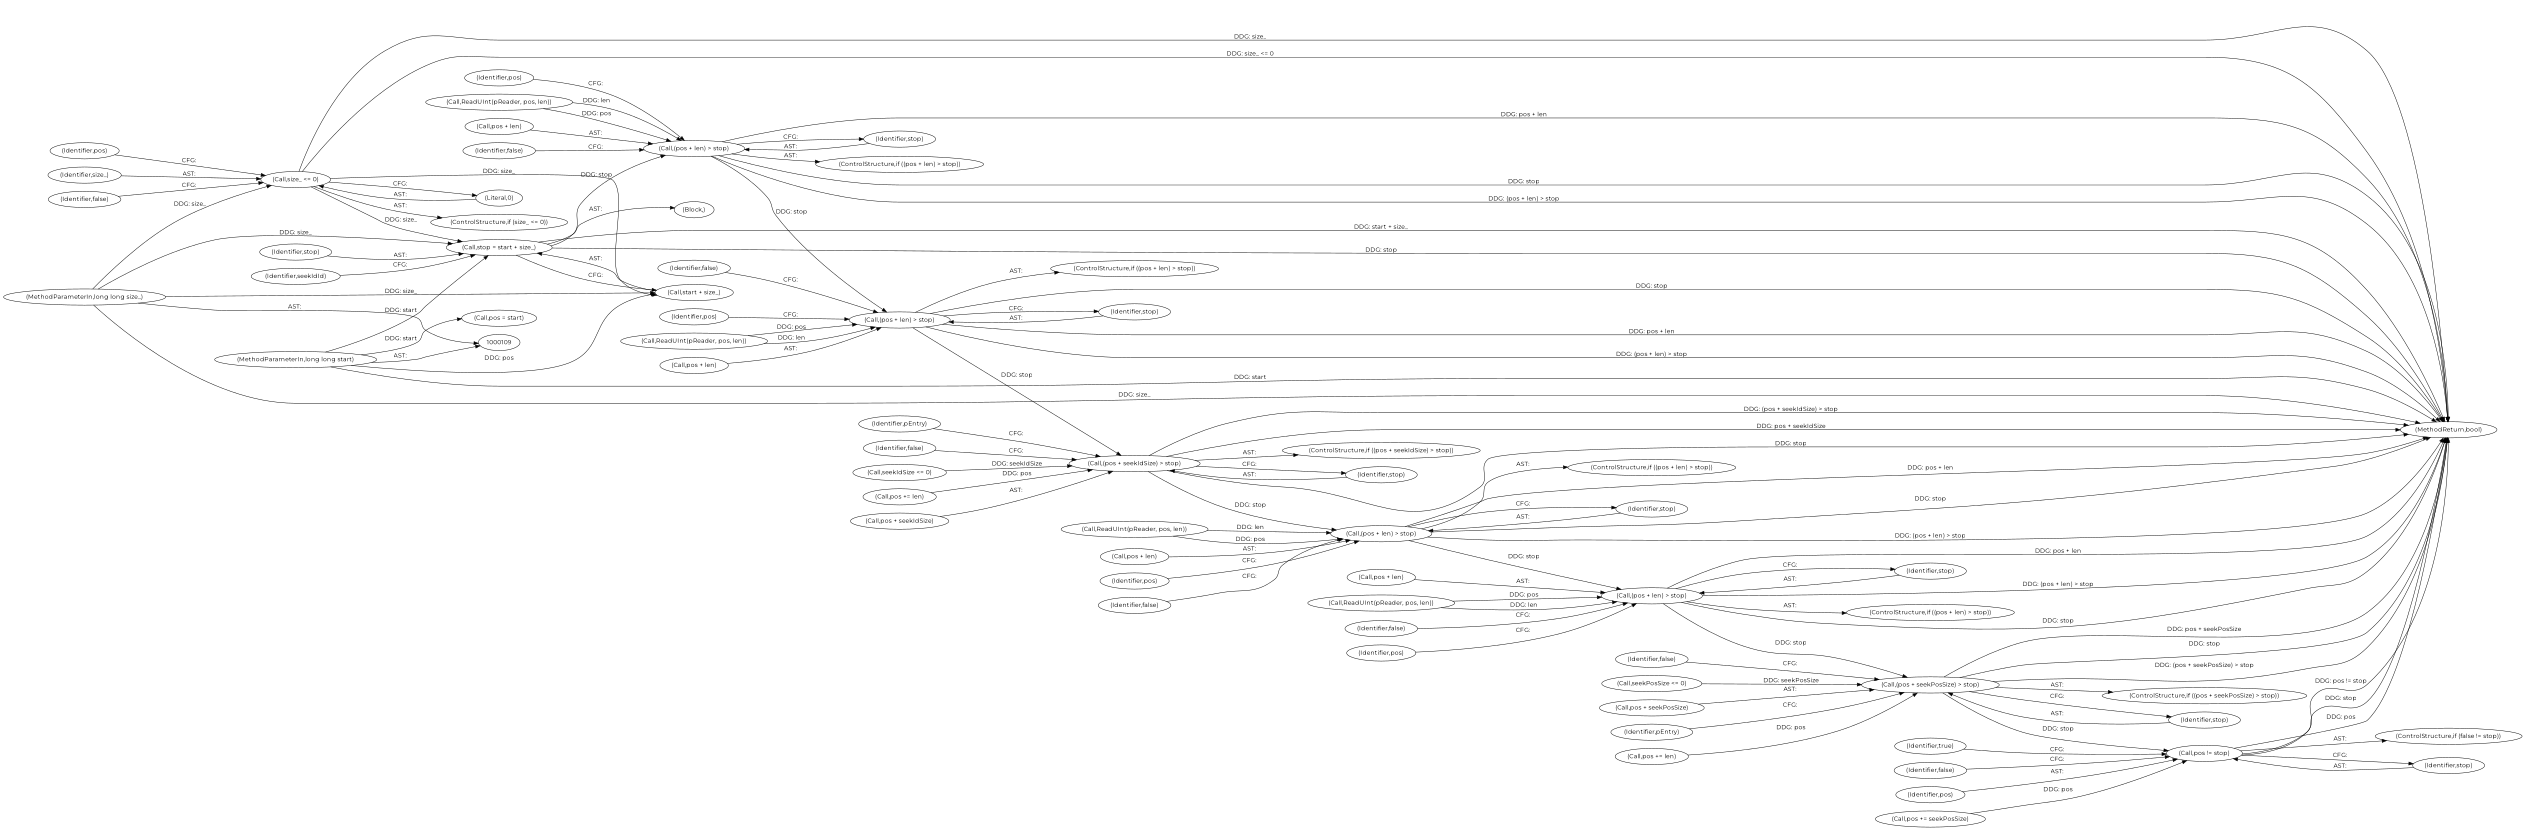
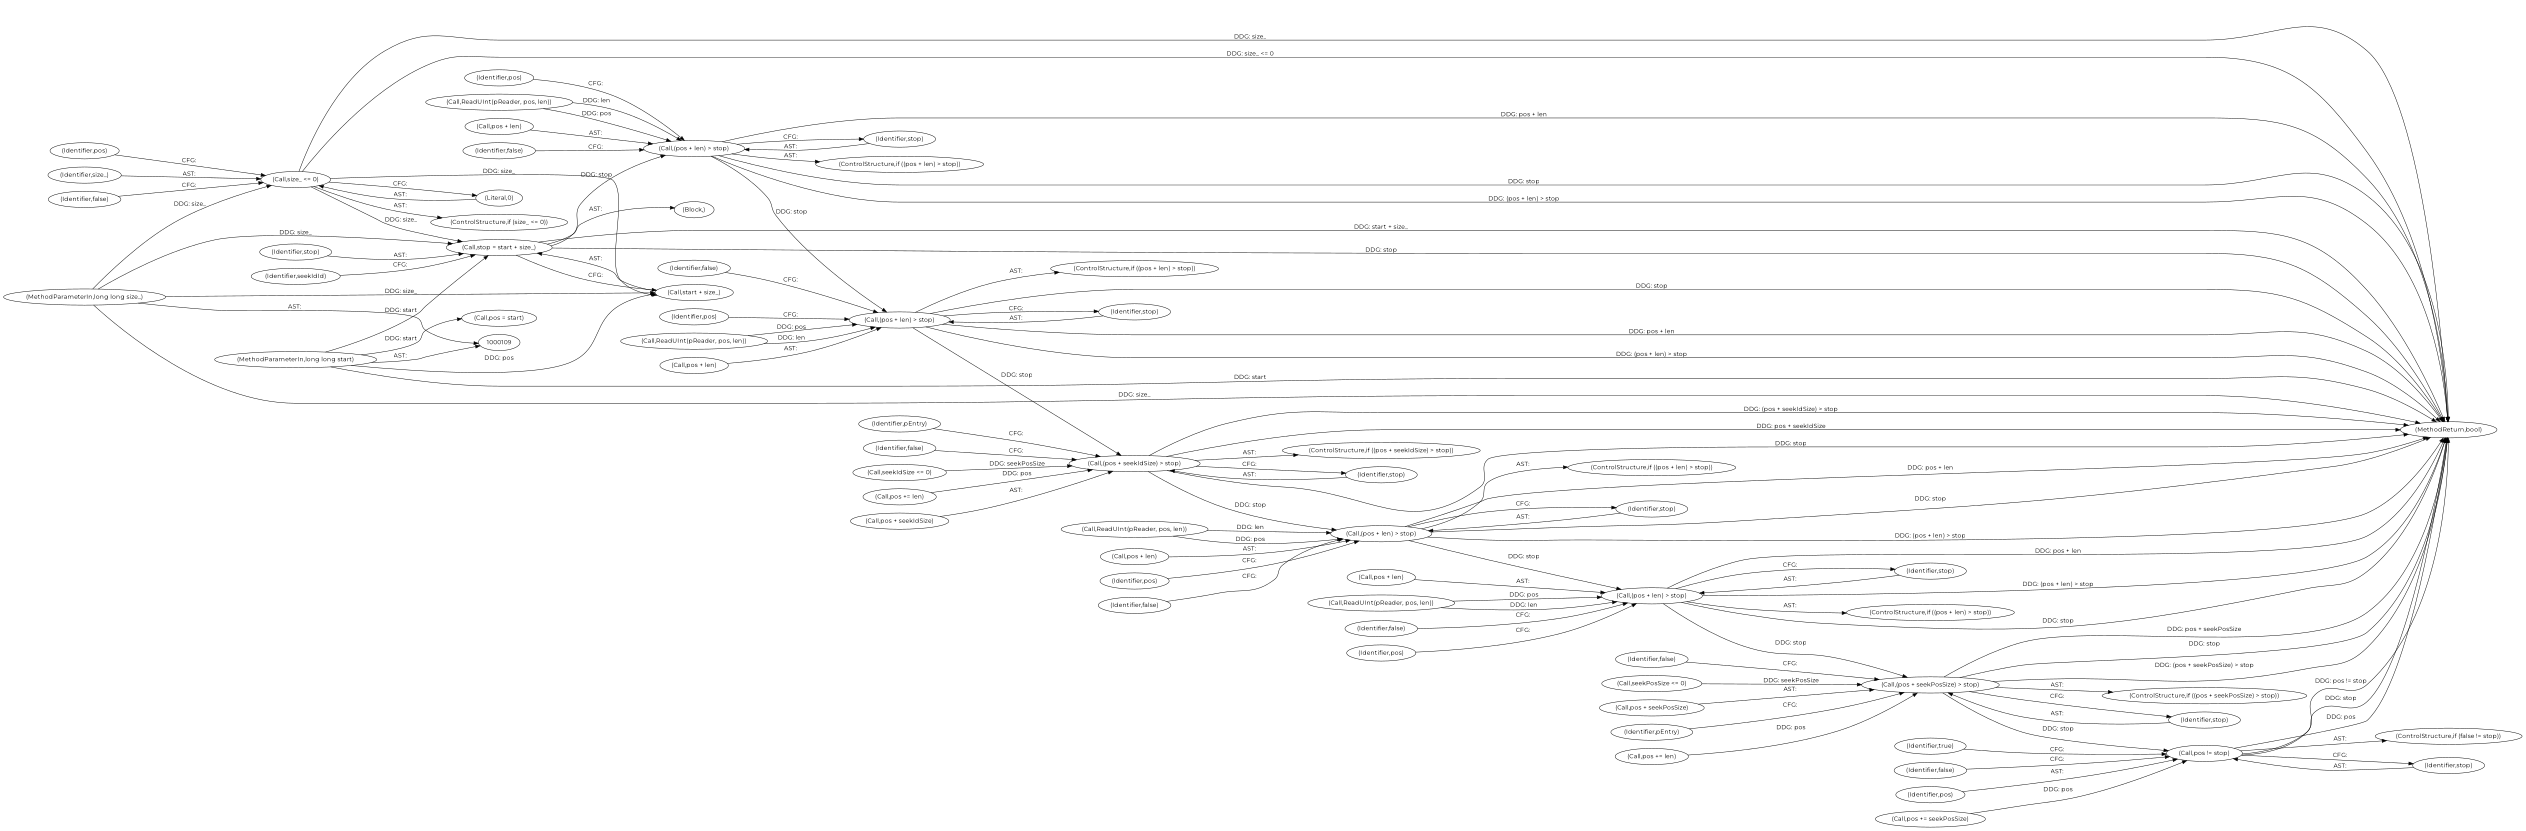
(1017, 464) -> (1017, 464)
